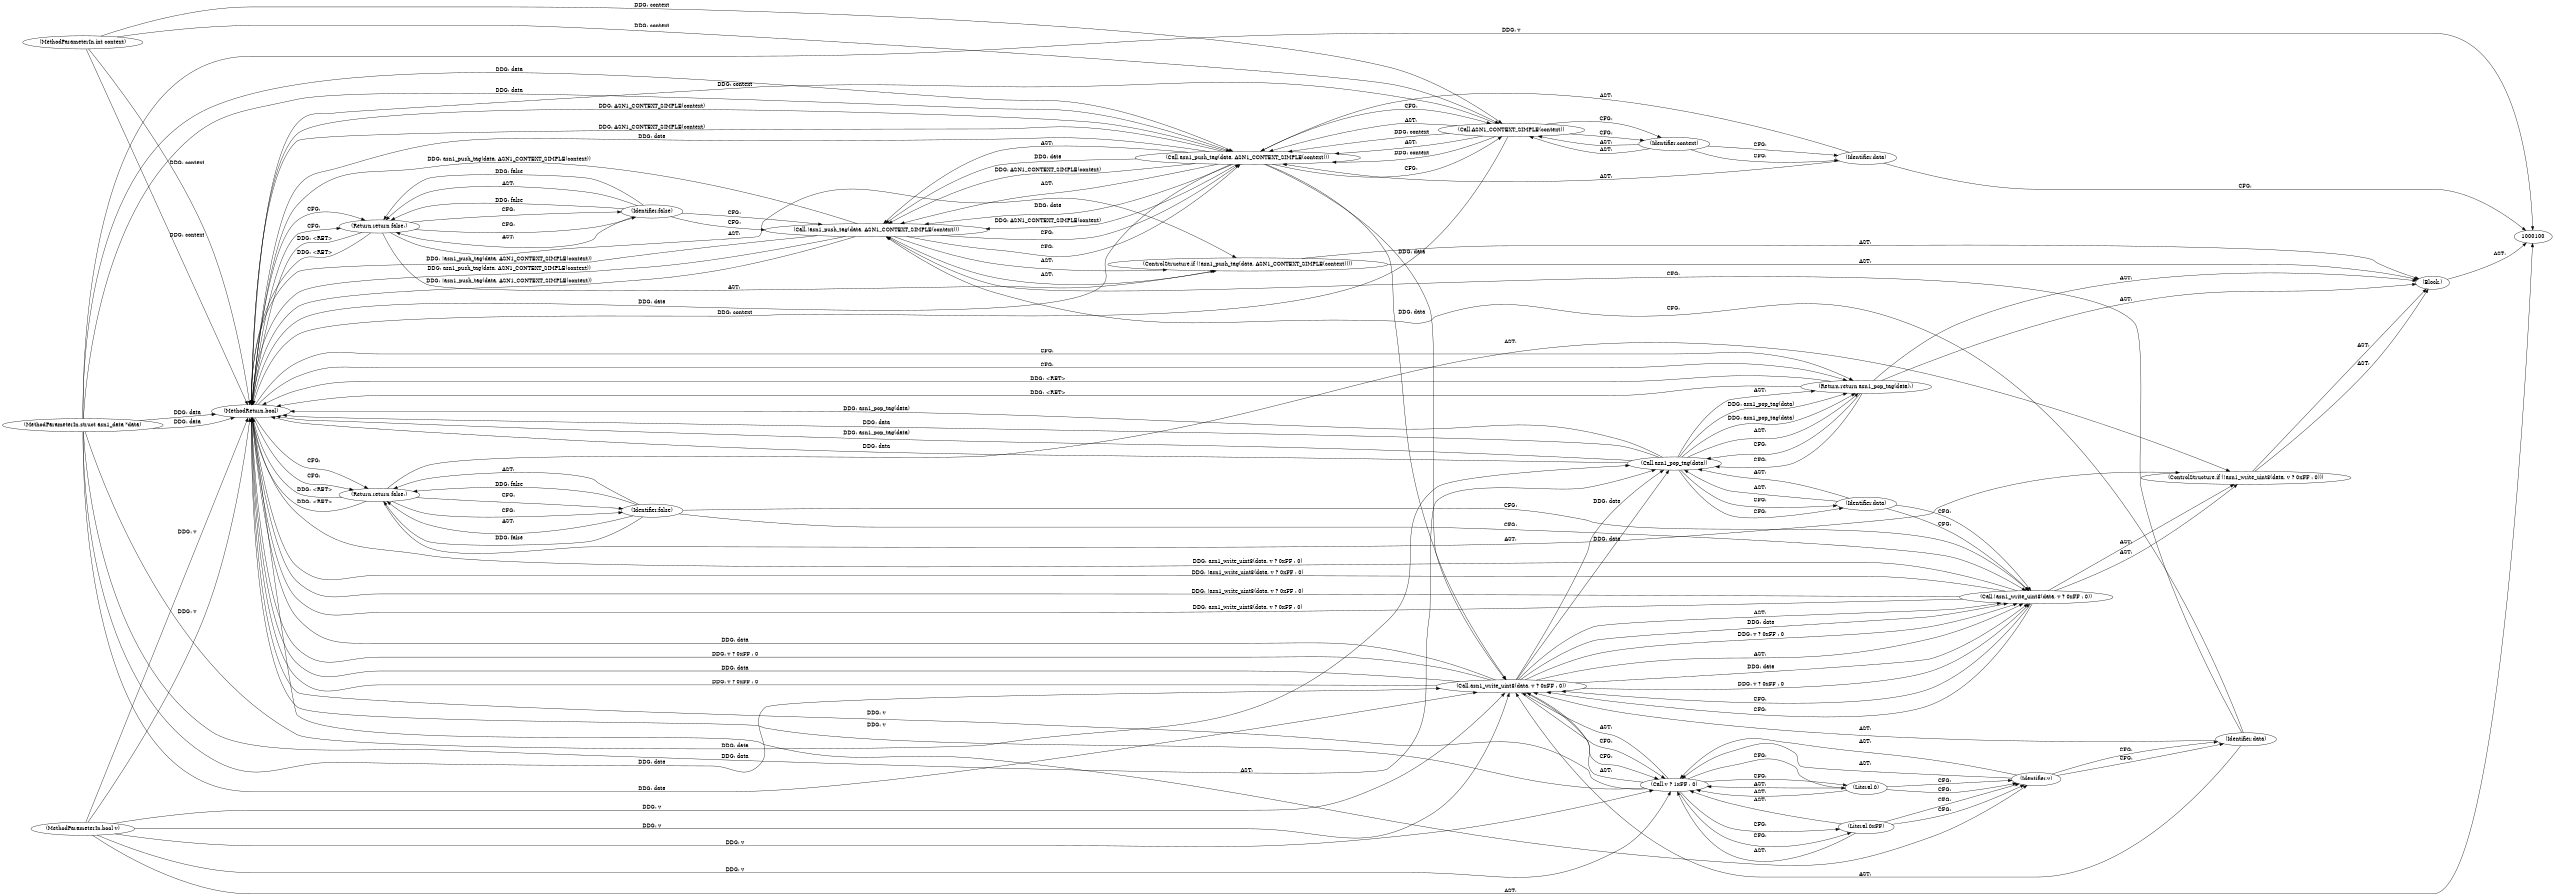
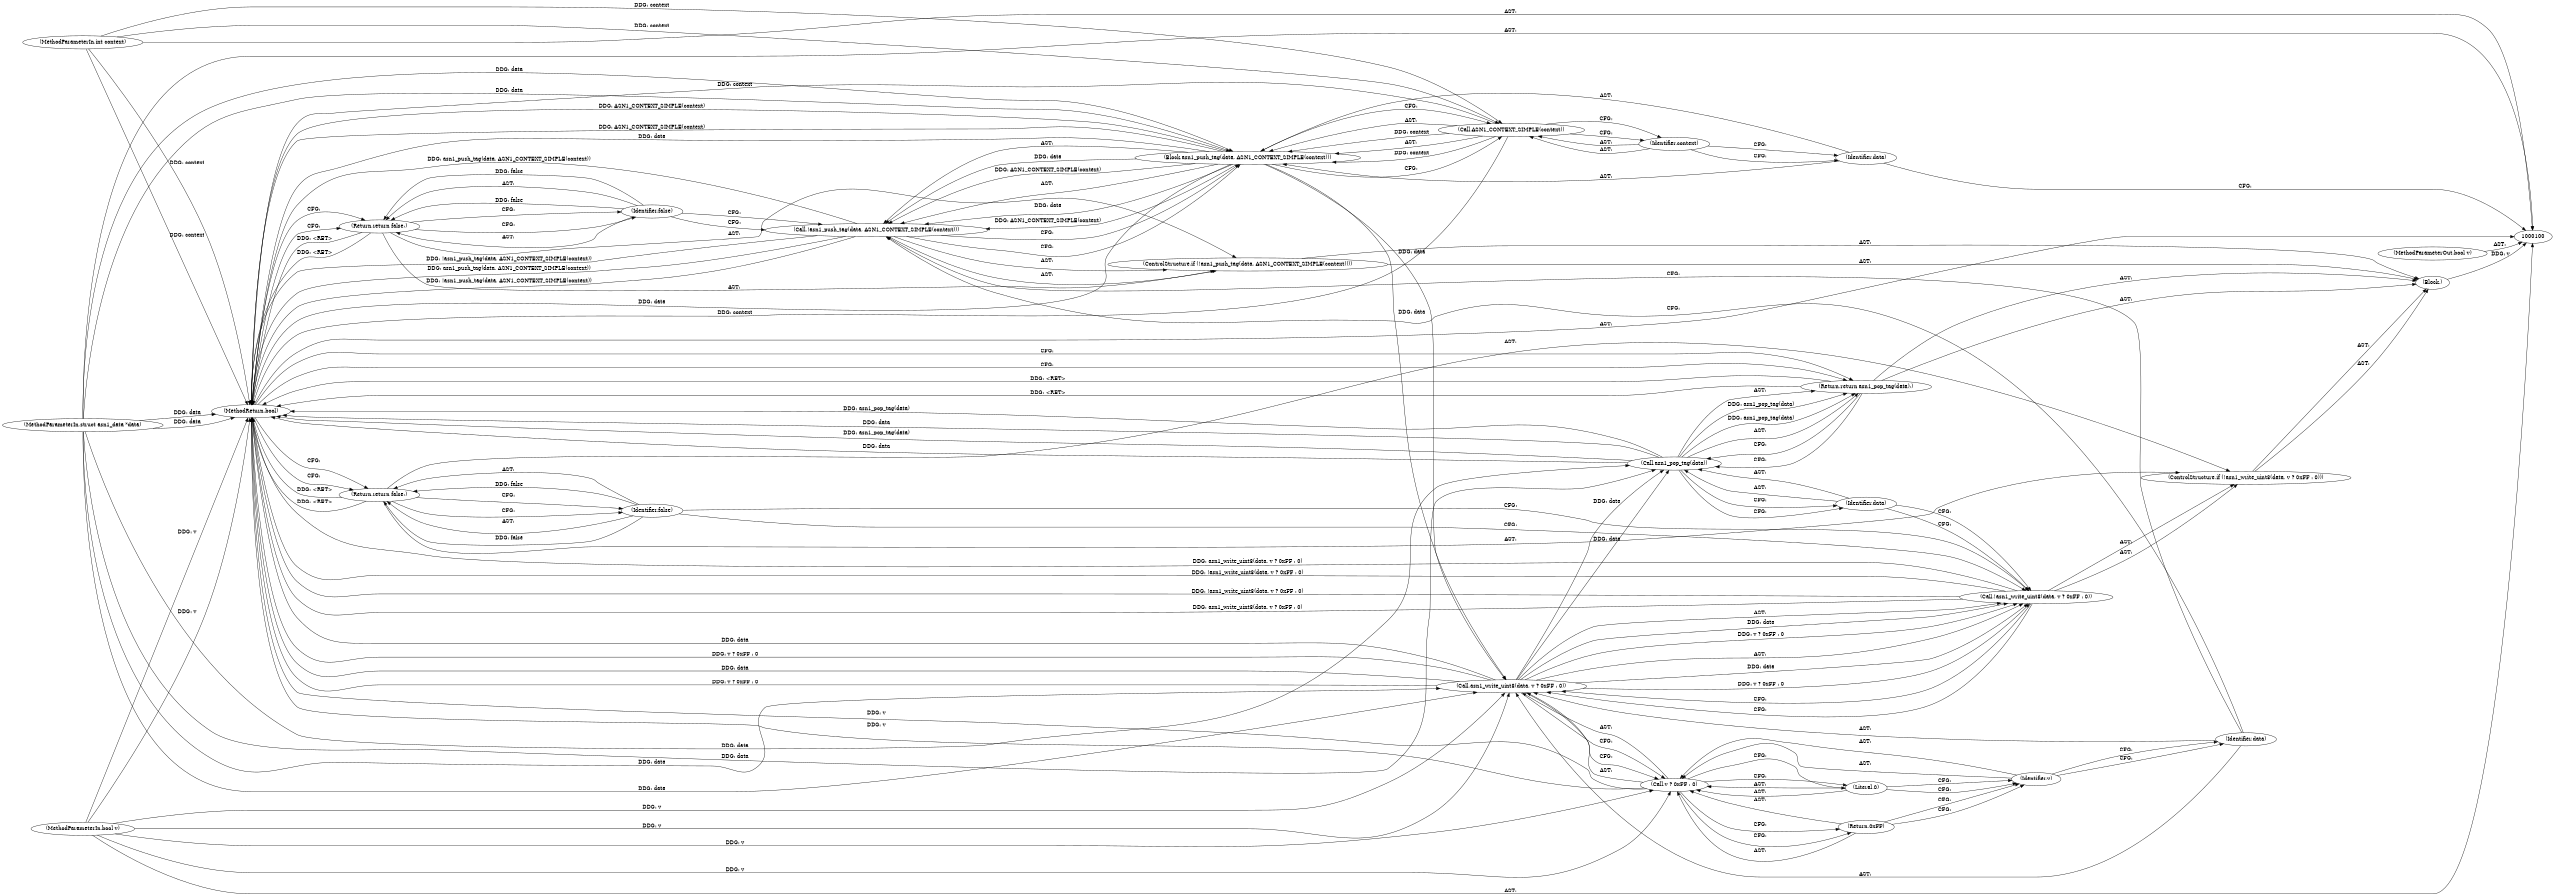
none -> (1419, 15)
(1511, 31) -> (1511, 31)
(1248, 158) -> (1248, 158)
none -> (2433, 254)
(2501, 254) -> (2501, 254)
(969, 758) -> (1373, 336)
(1674, 785) -> (1674, 785)
(1866, 827) -> (1866, 827)
